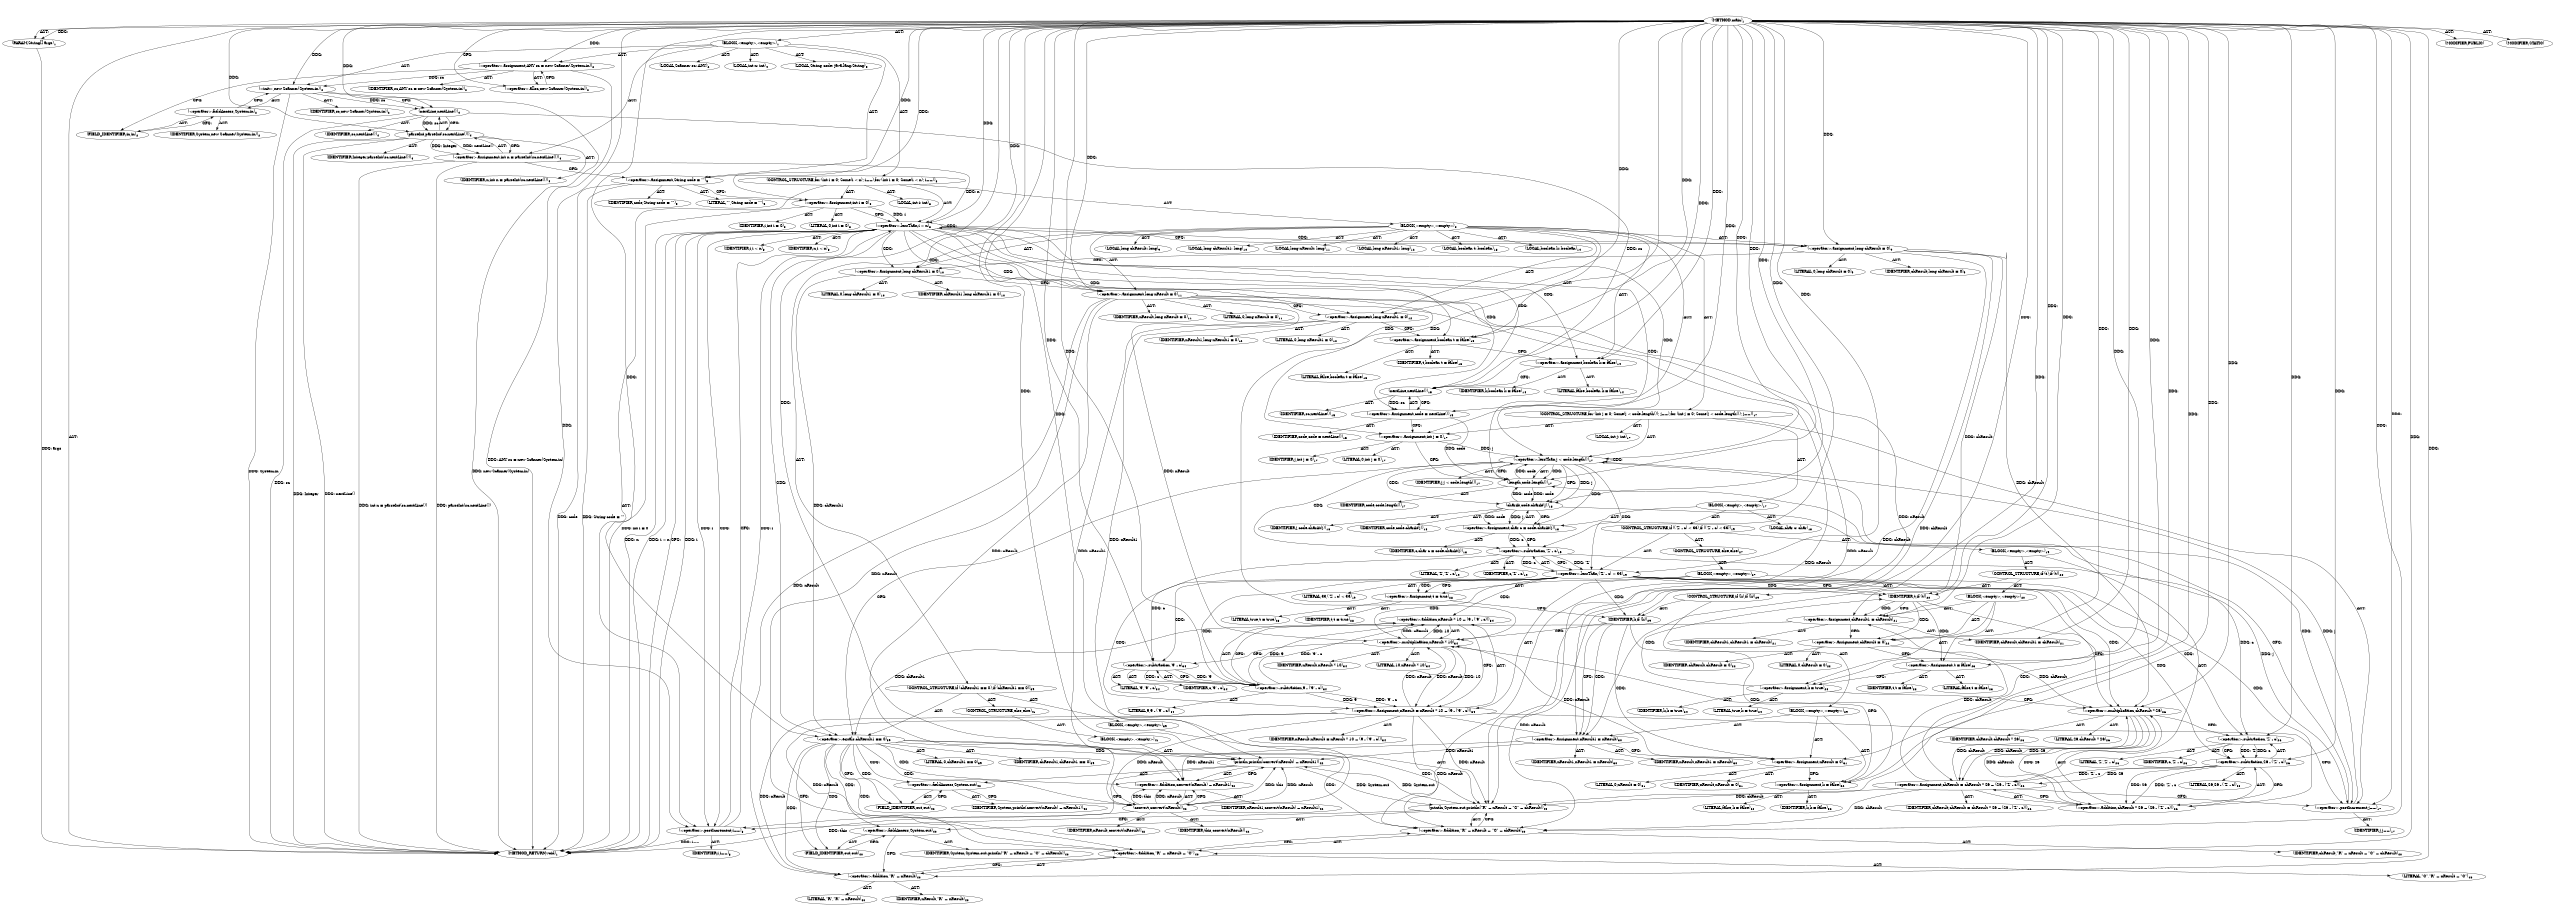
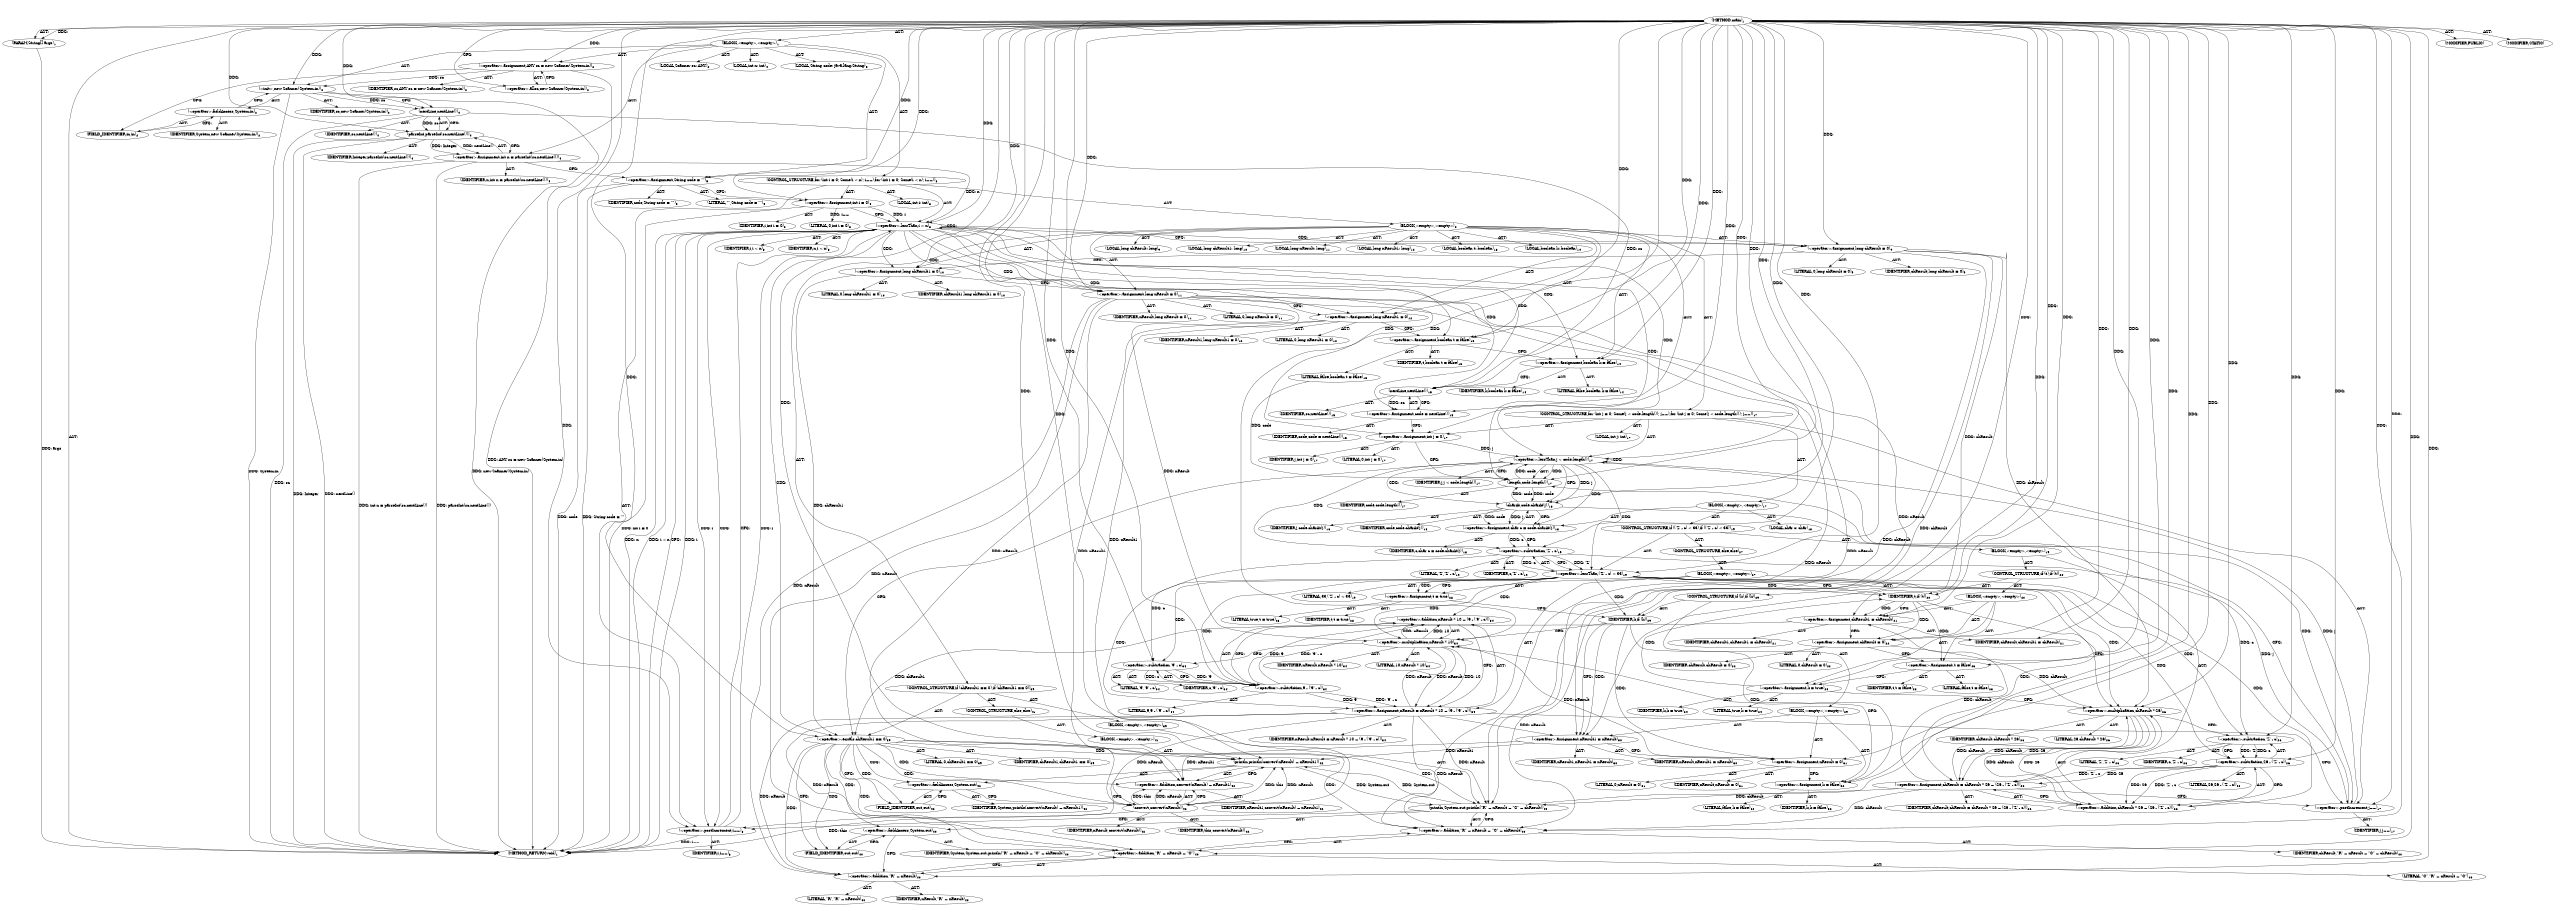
(552, 145) -> (506, 168)
(840, 215) -> (840, 215)
(1447, 455) -> (1329, 476)
